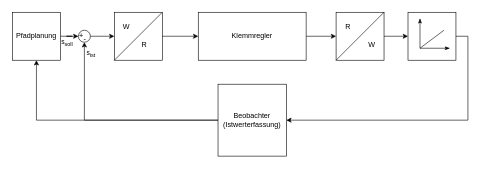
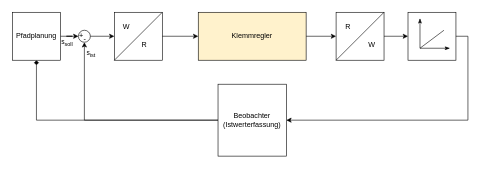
(252, 36) -> (252, 36)
(36, 65) -> (36, 66)
